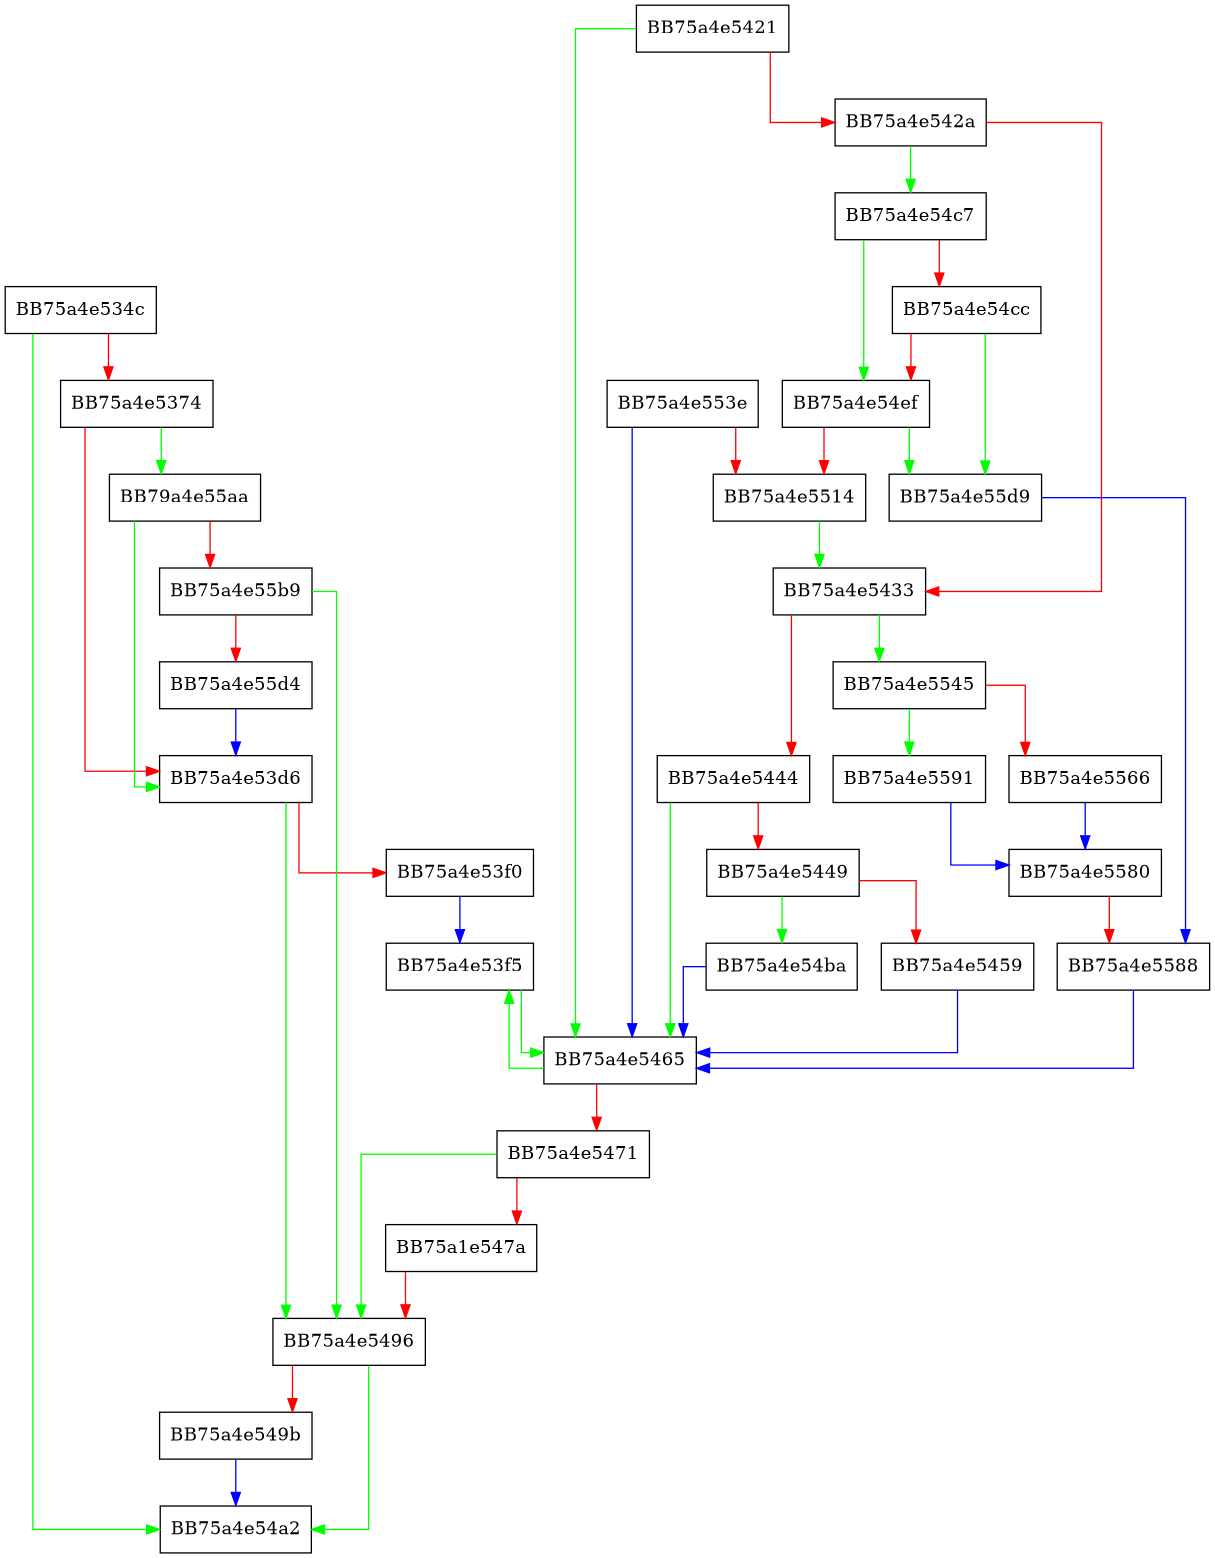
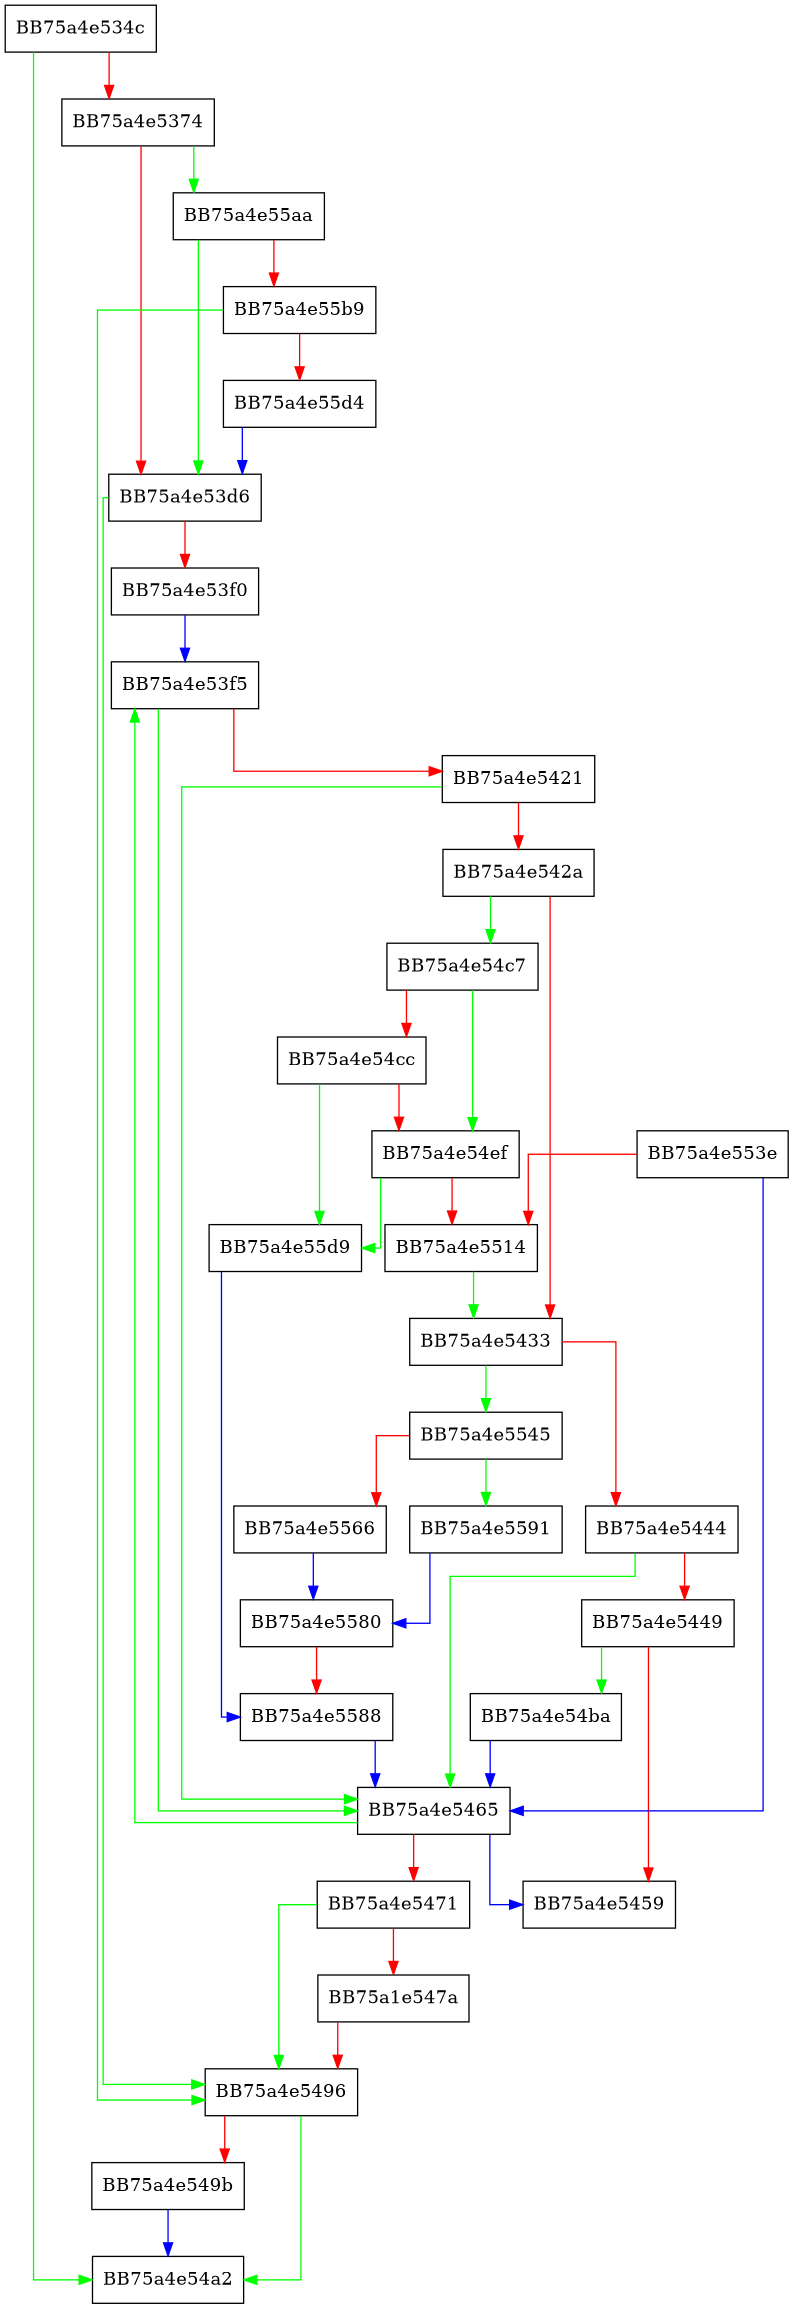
(185, 498) -> (249, 216)
none -> (300, 771)
(865, 1053) -> (490, 1879)
